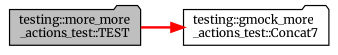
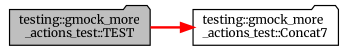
(75, 27) -> (80, 27)
